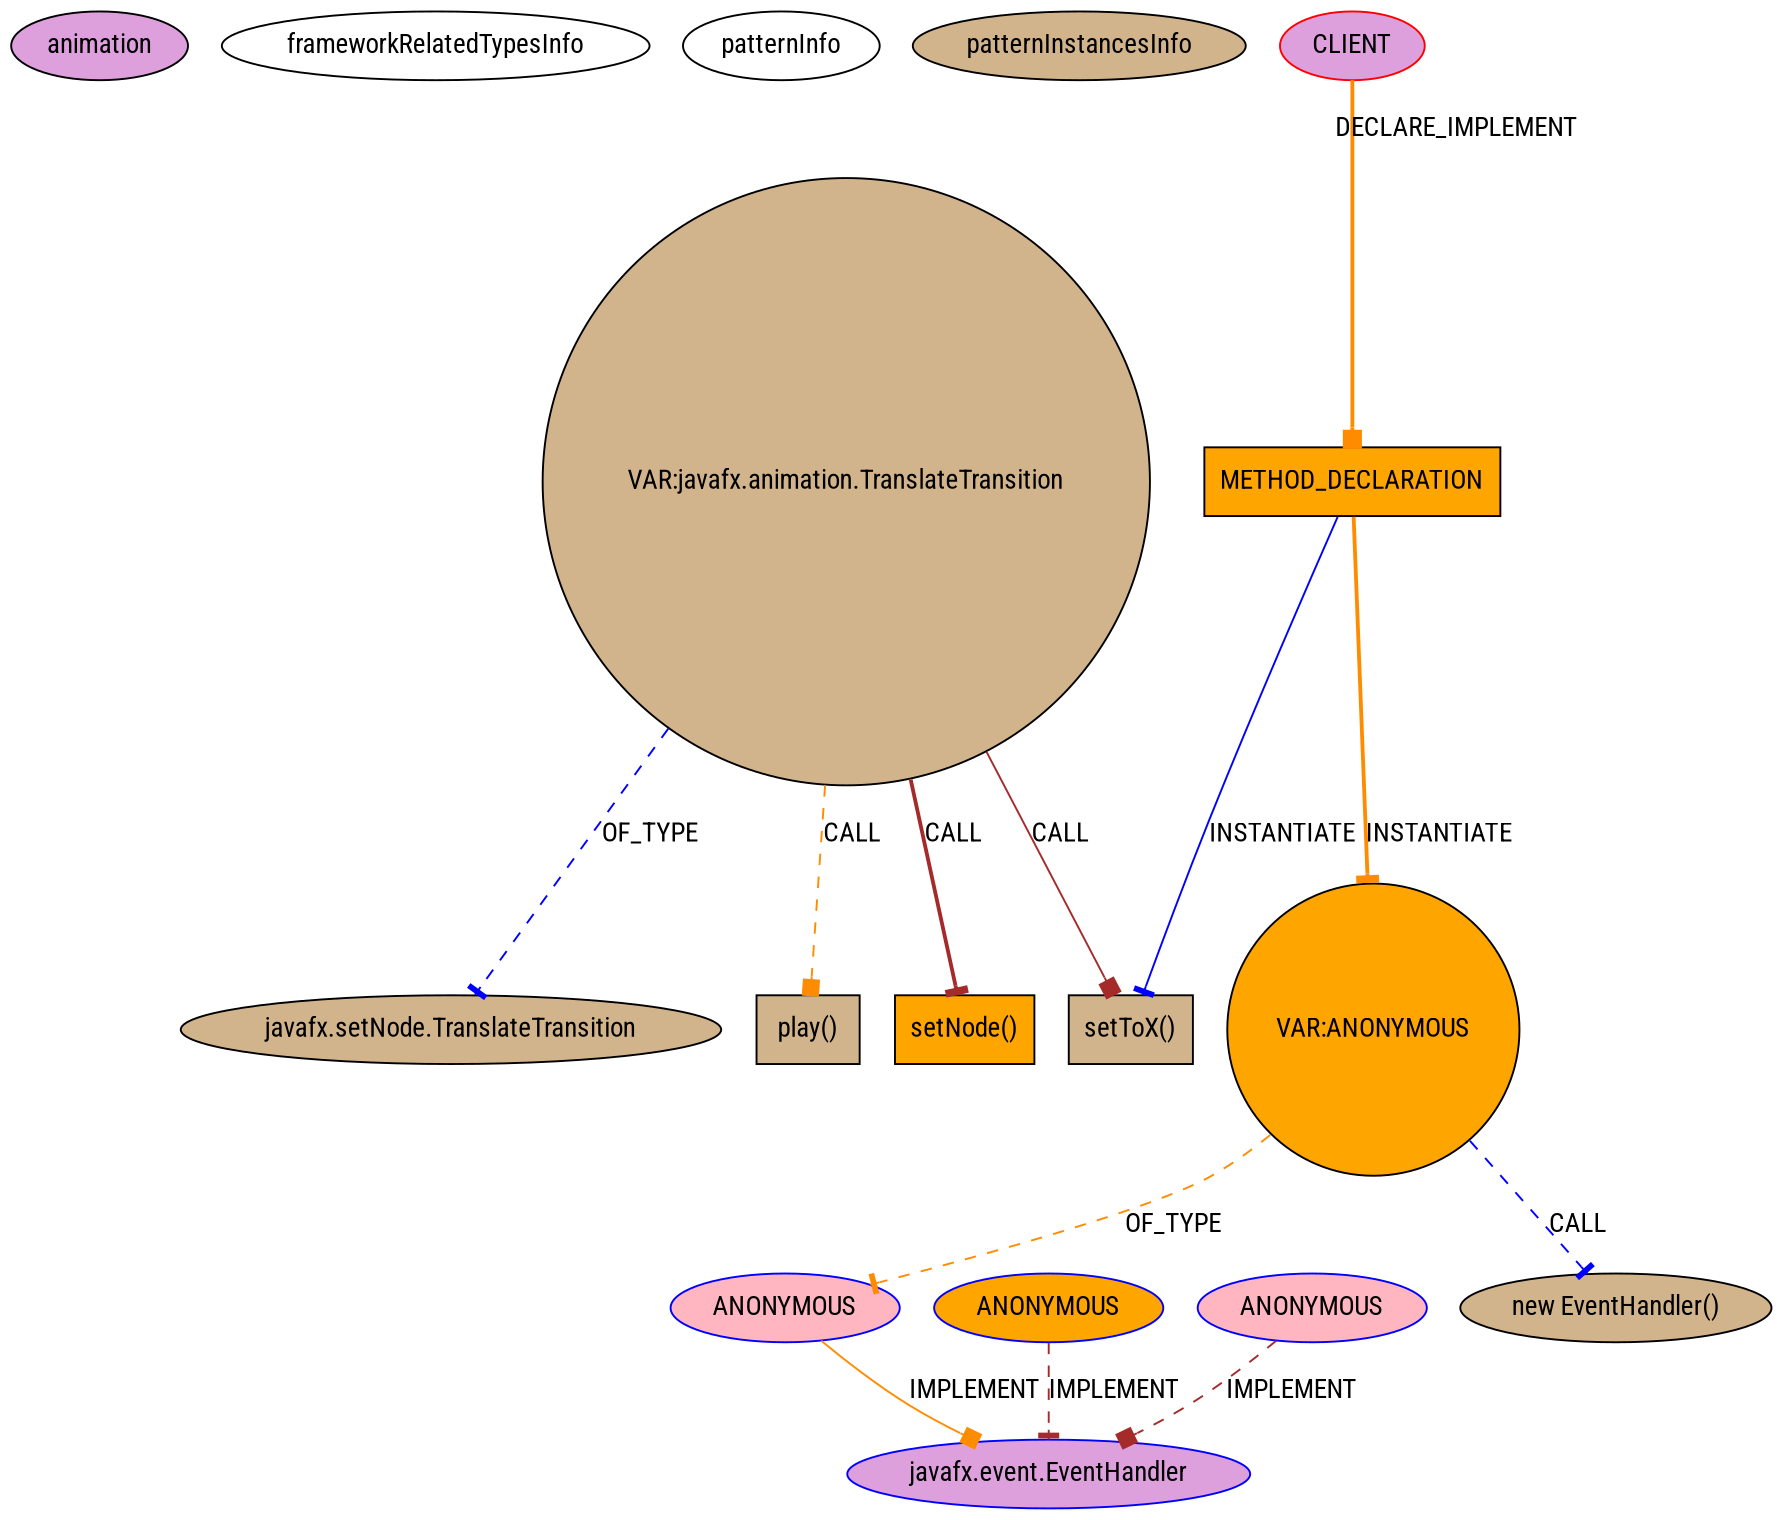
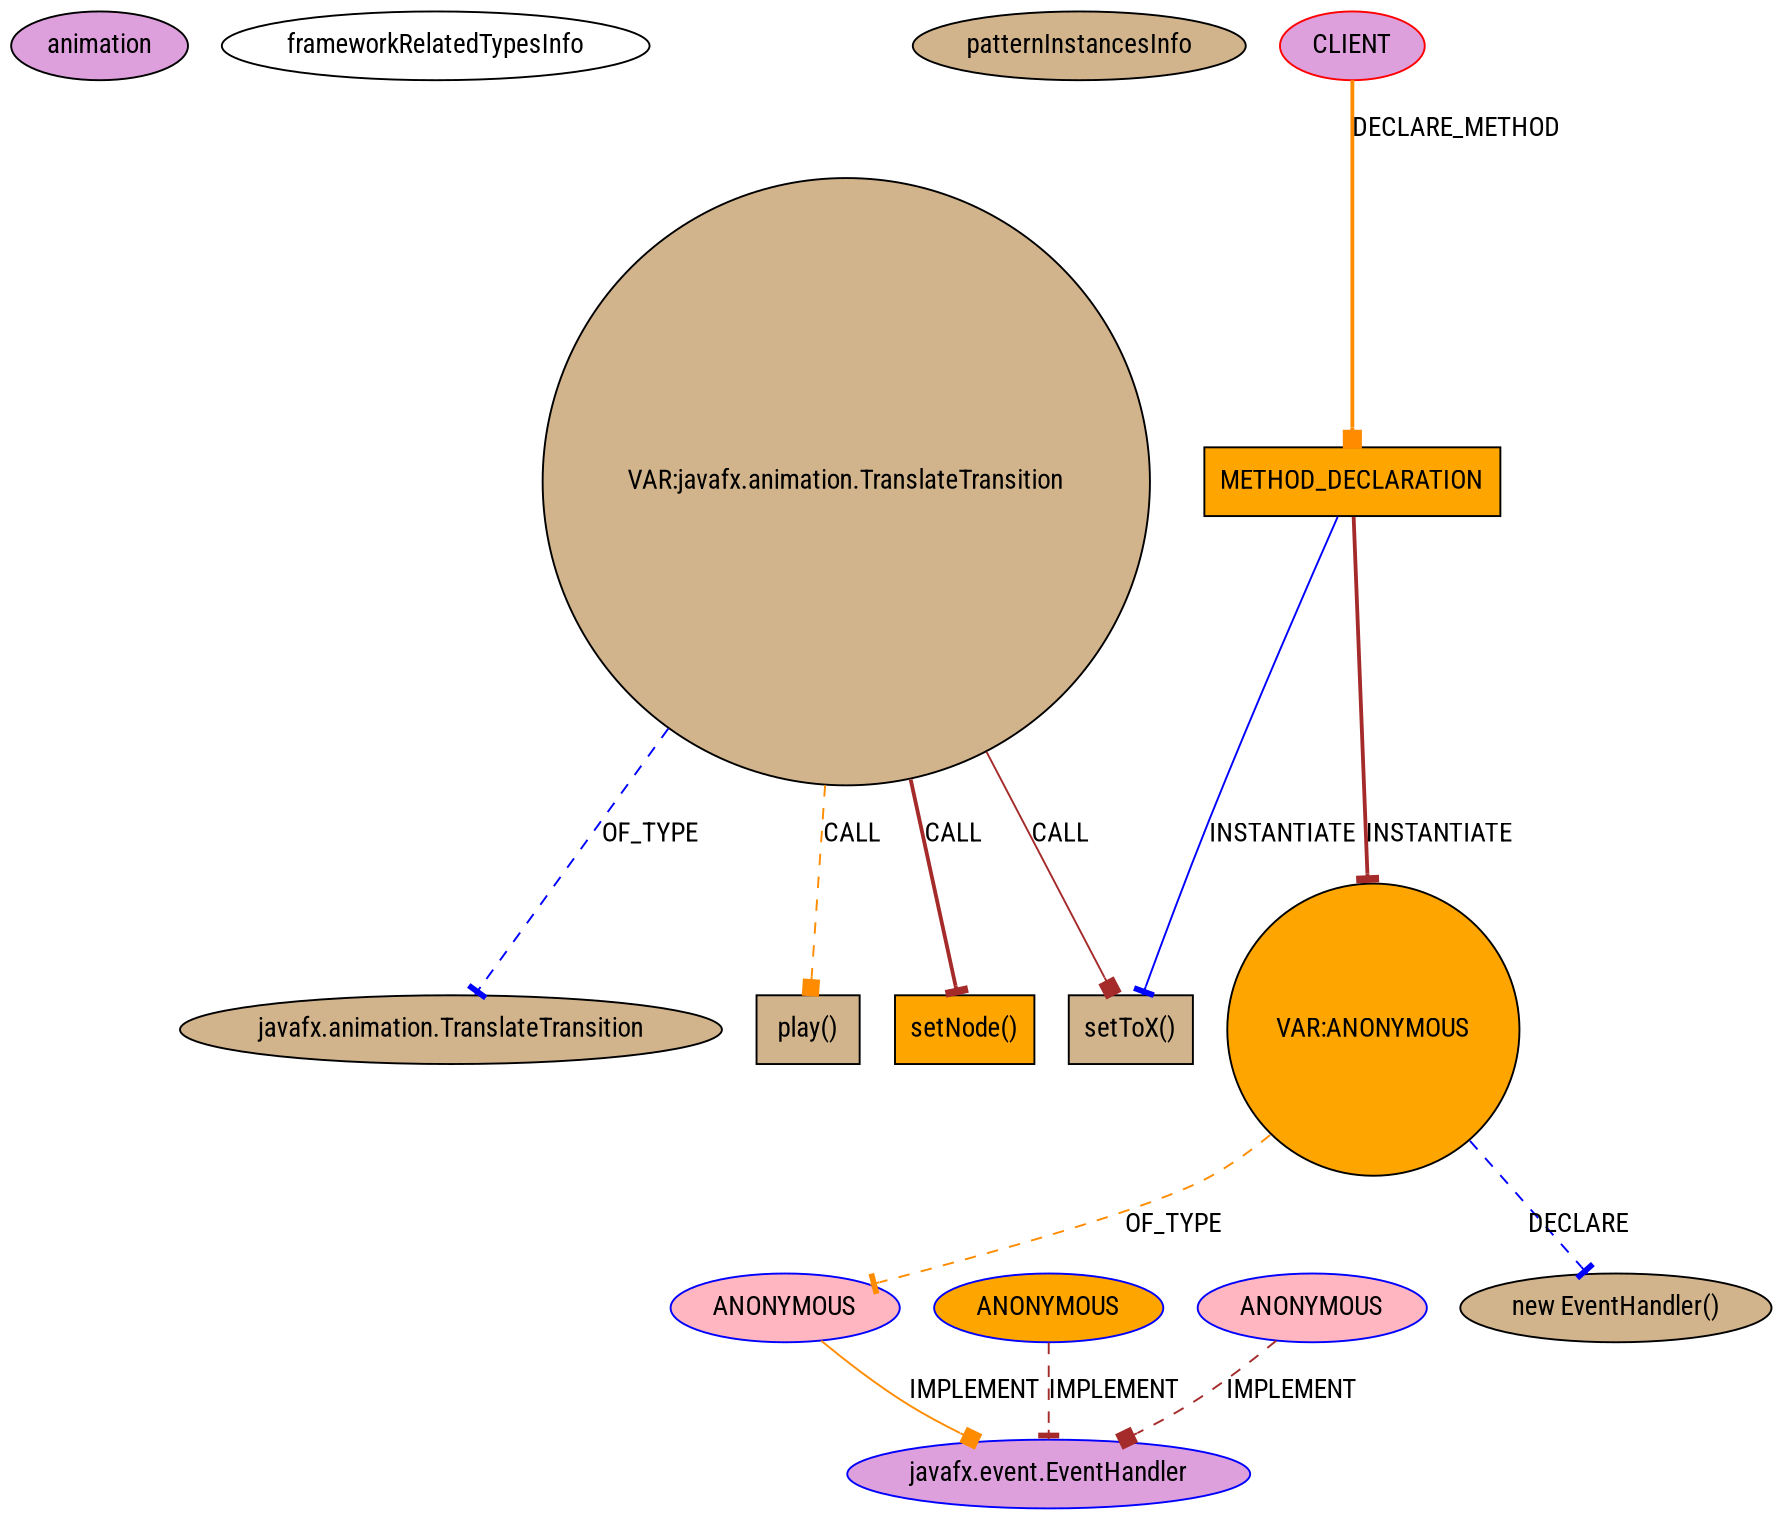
(781, 46) -> none
(1456, 129) -> (1456, 129)
(1361, 695) -> (1361, 695)
(451, 1030) -> (451, 1030)
(1579, 1225) -> (1579, 1225)
